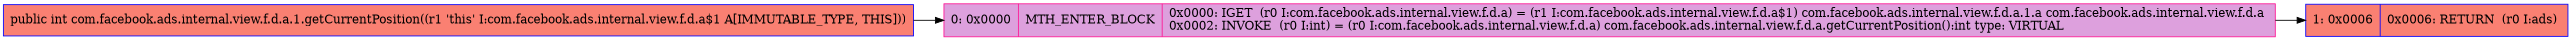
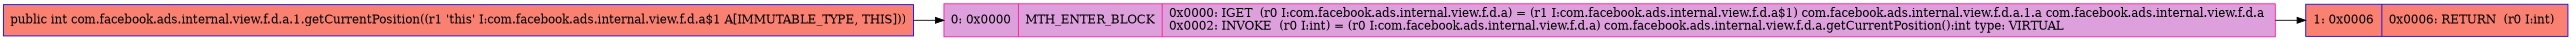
(2474, 20) -> (2474, 20)
